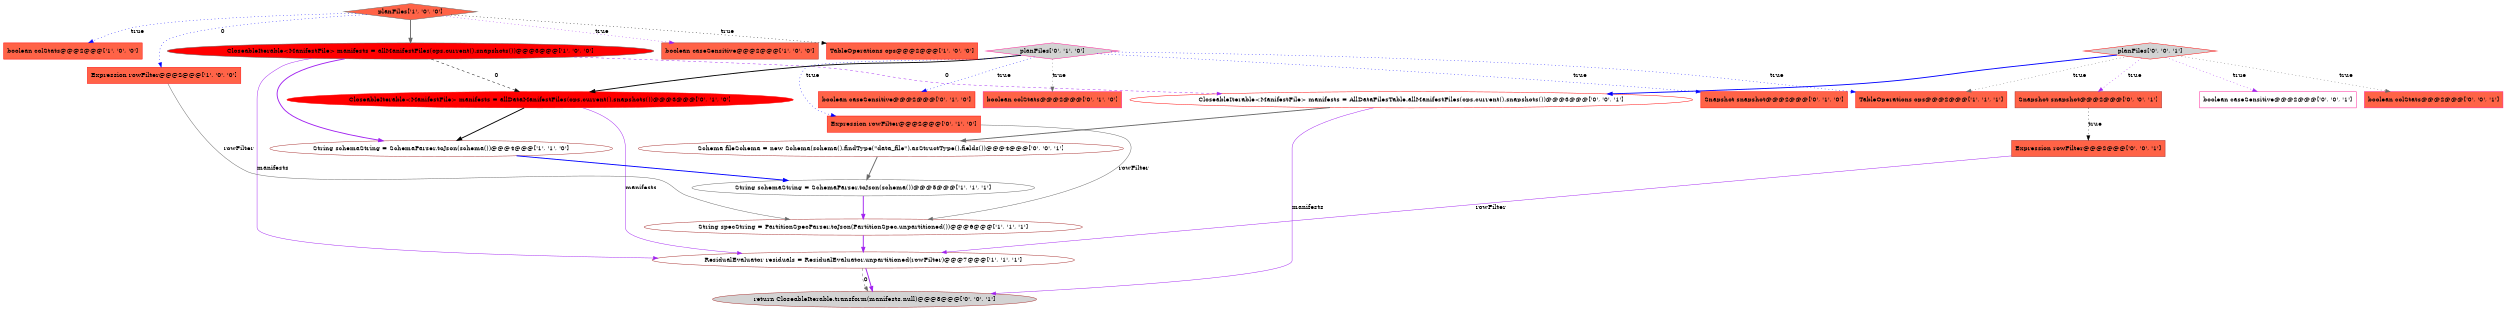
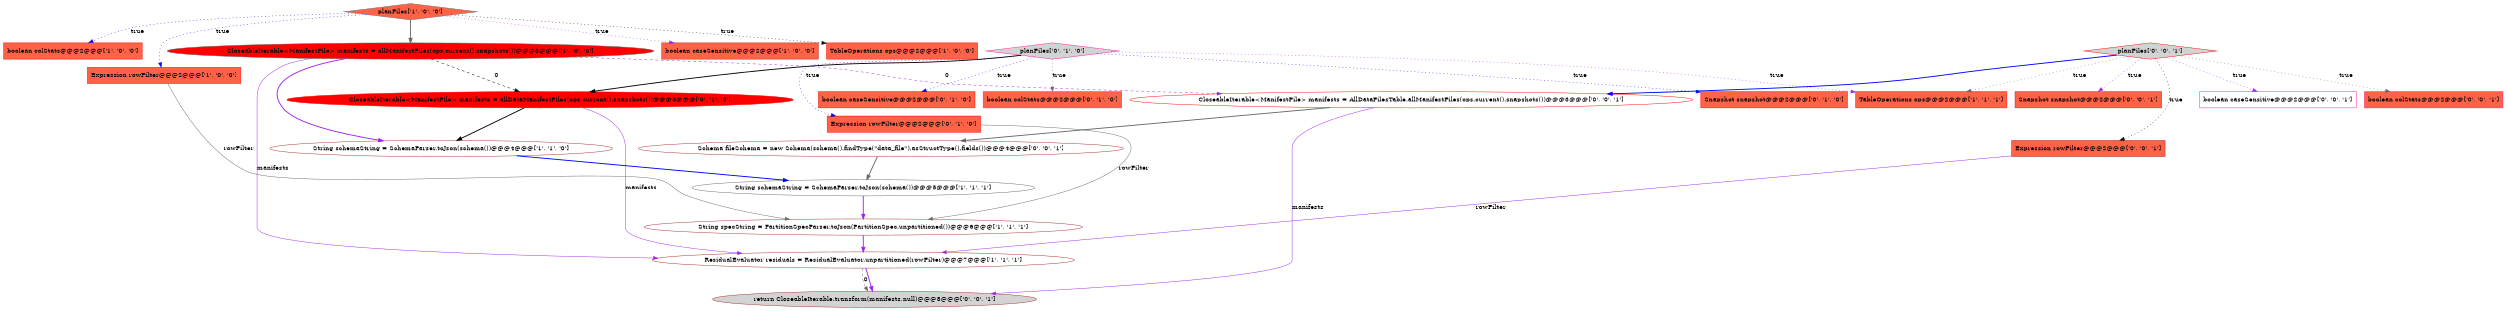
(223, 31) -> (223, 31)
(1482, 62) -> (1482, 62)
(2088, 122) -> (2166, 108)
